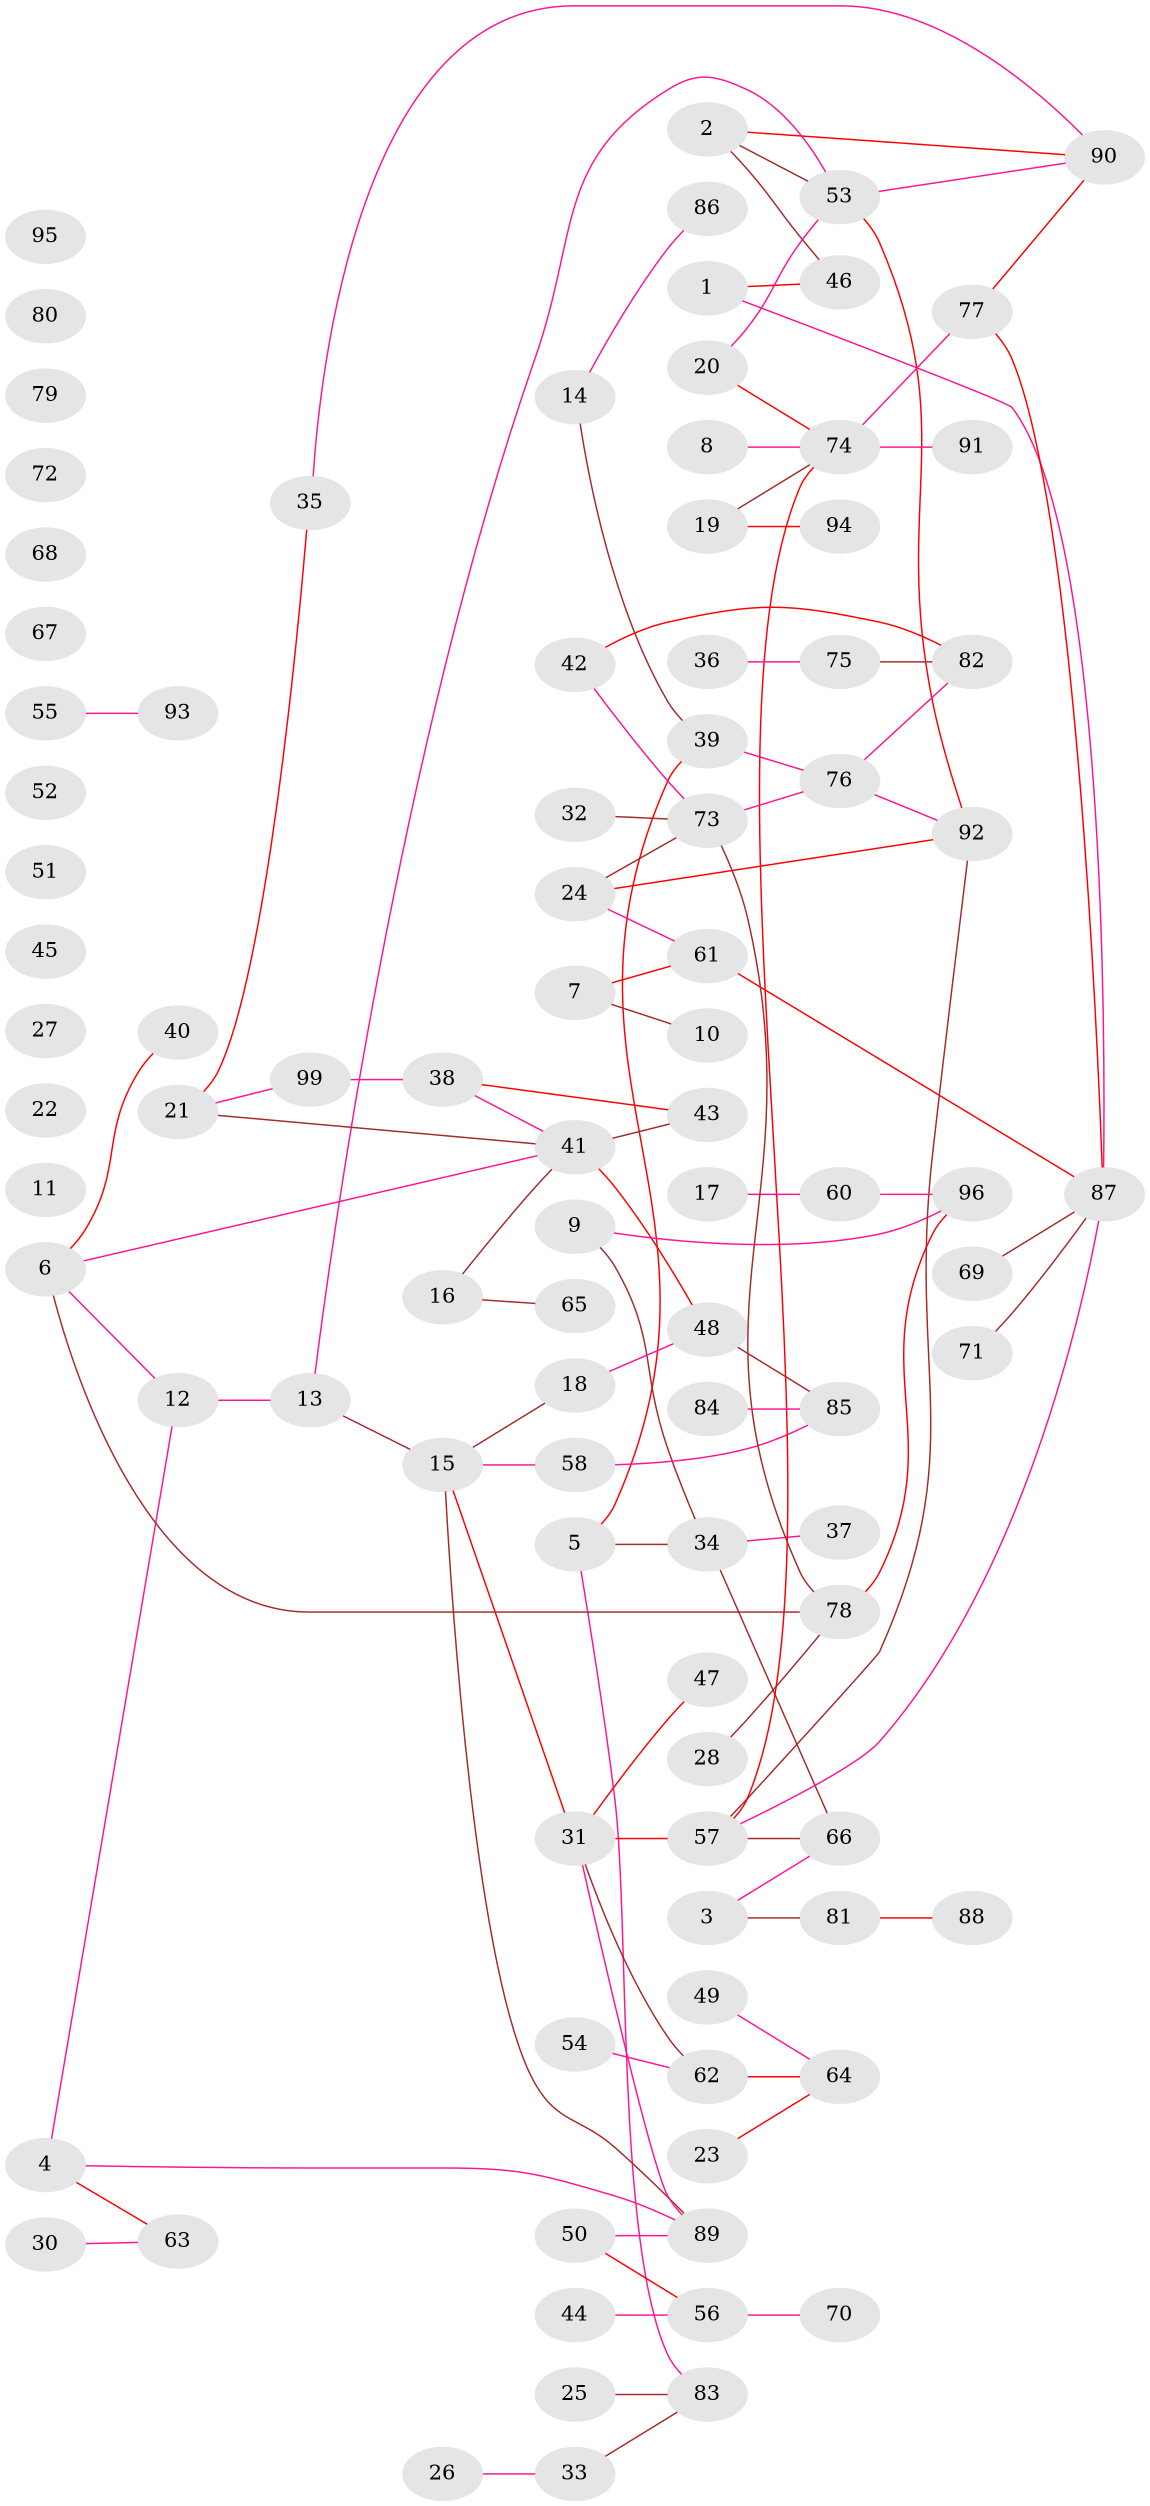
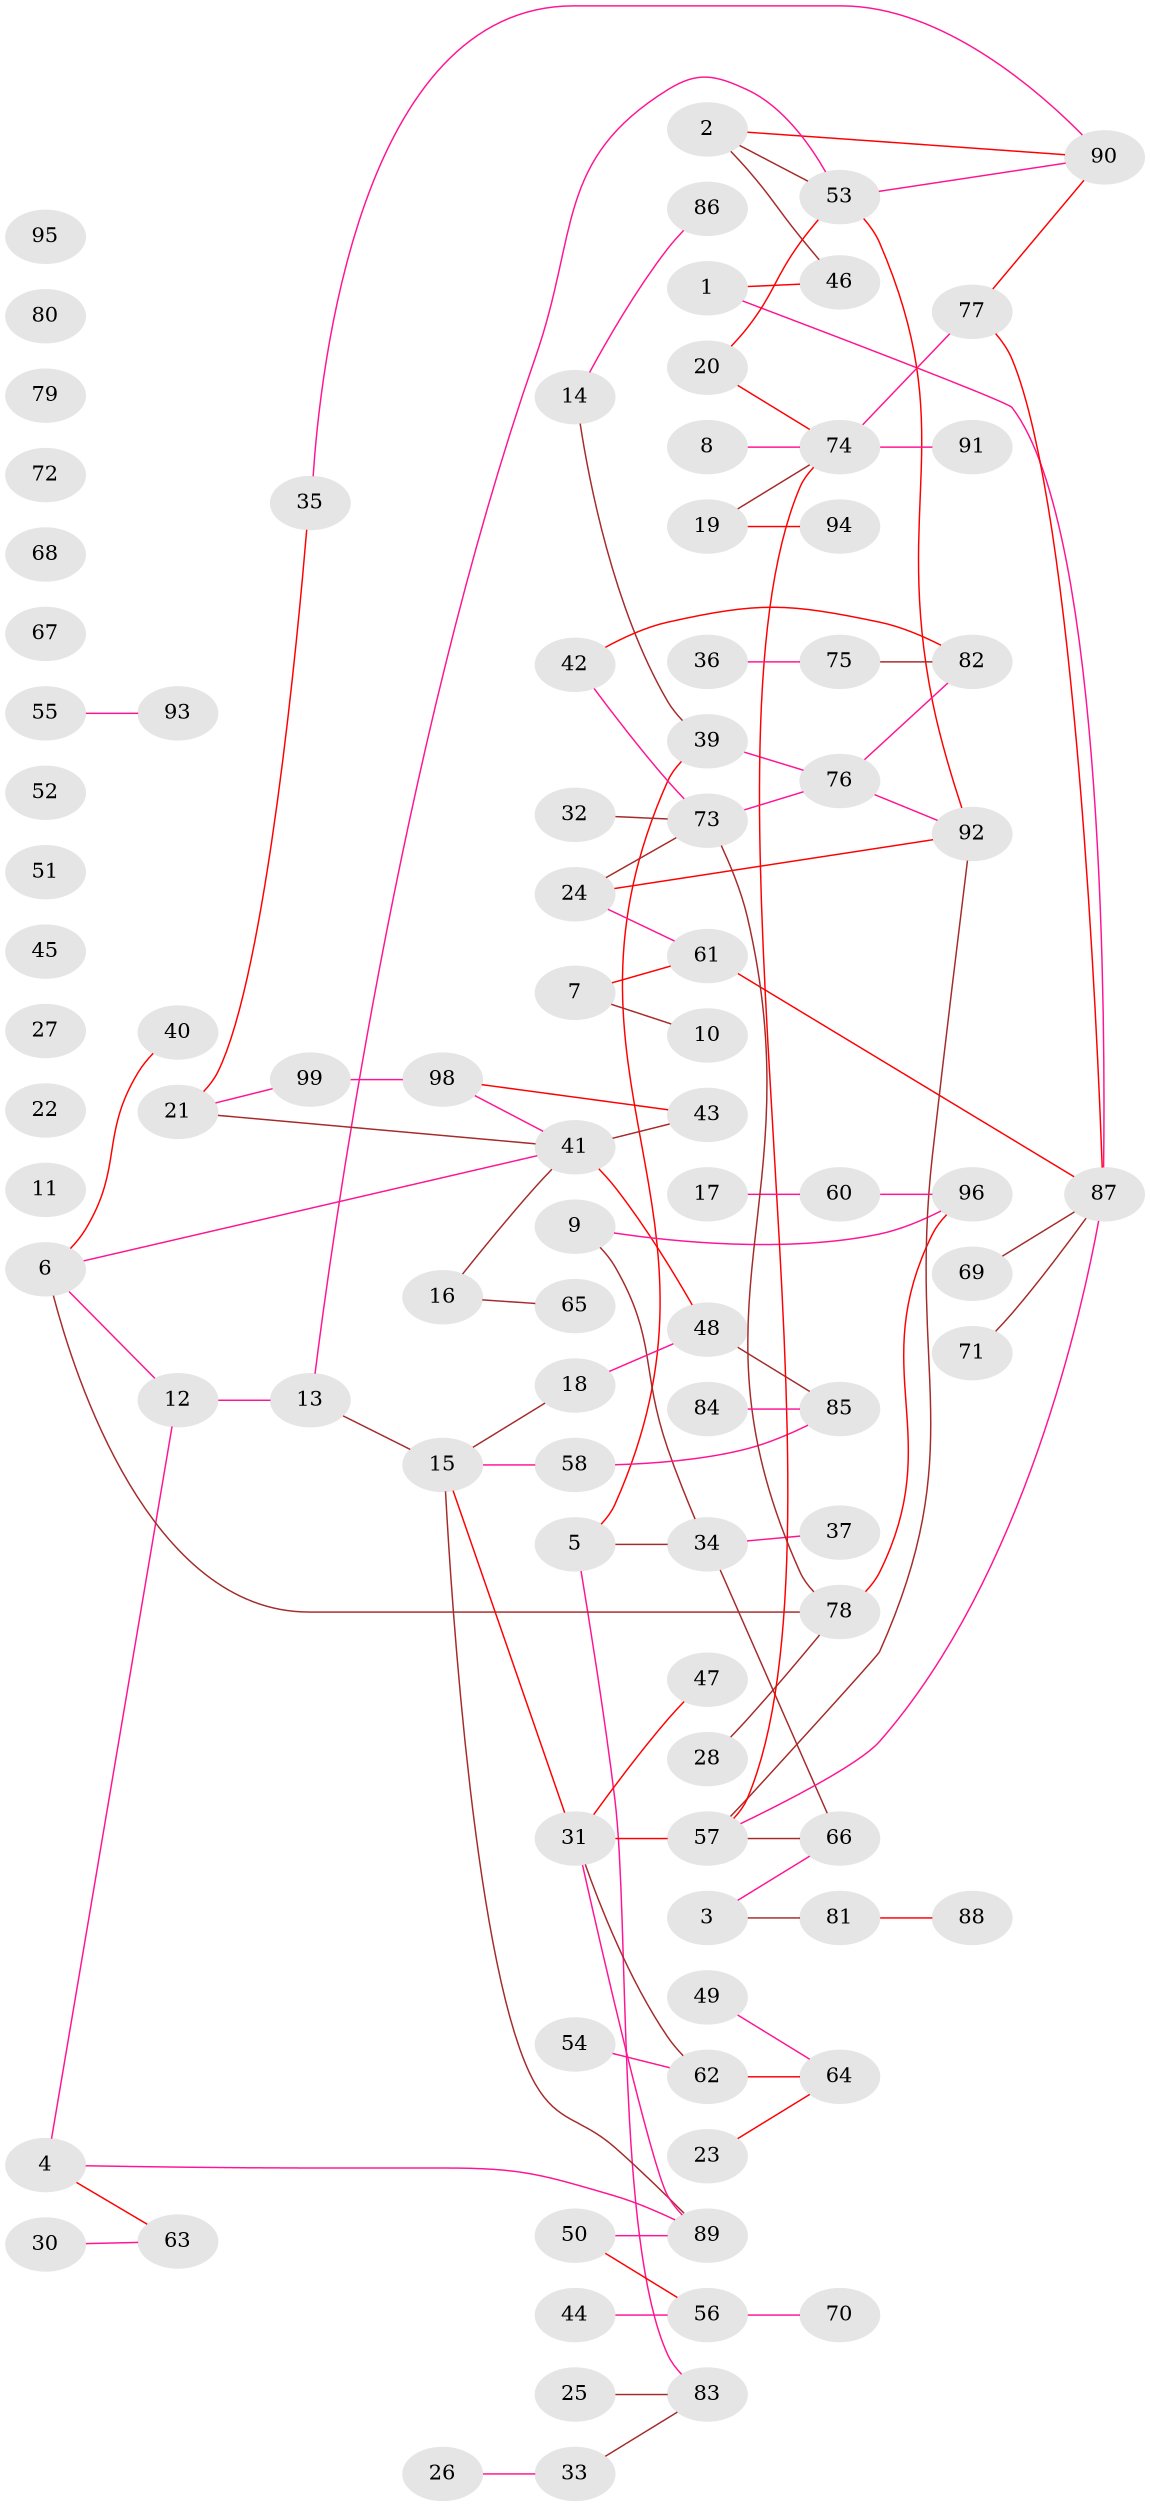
(781, 273) -> (781, 273)
(443, 1080) -> (443, 1080)
